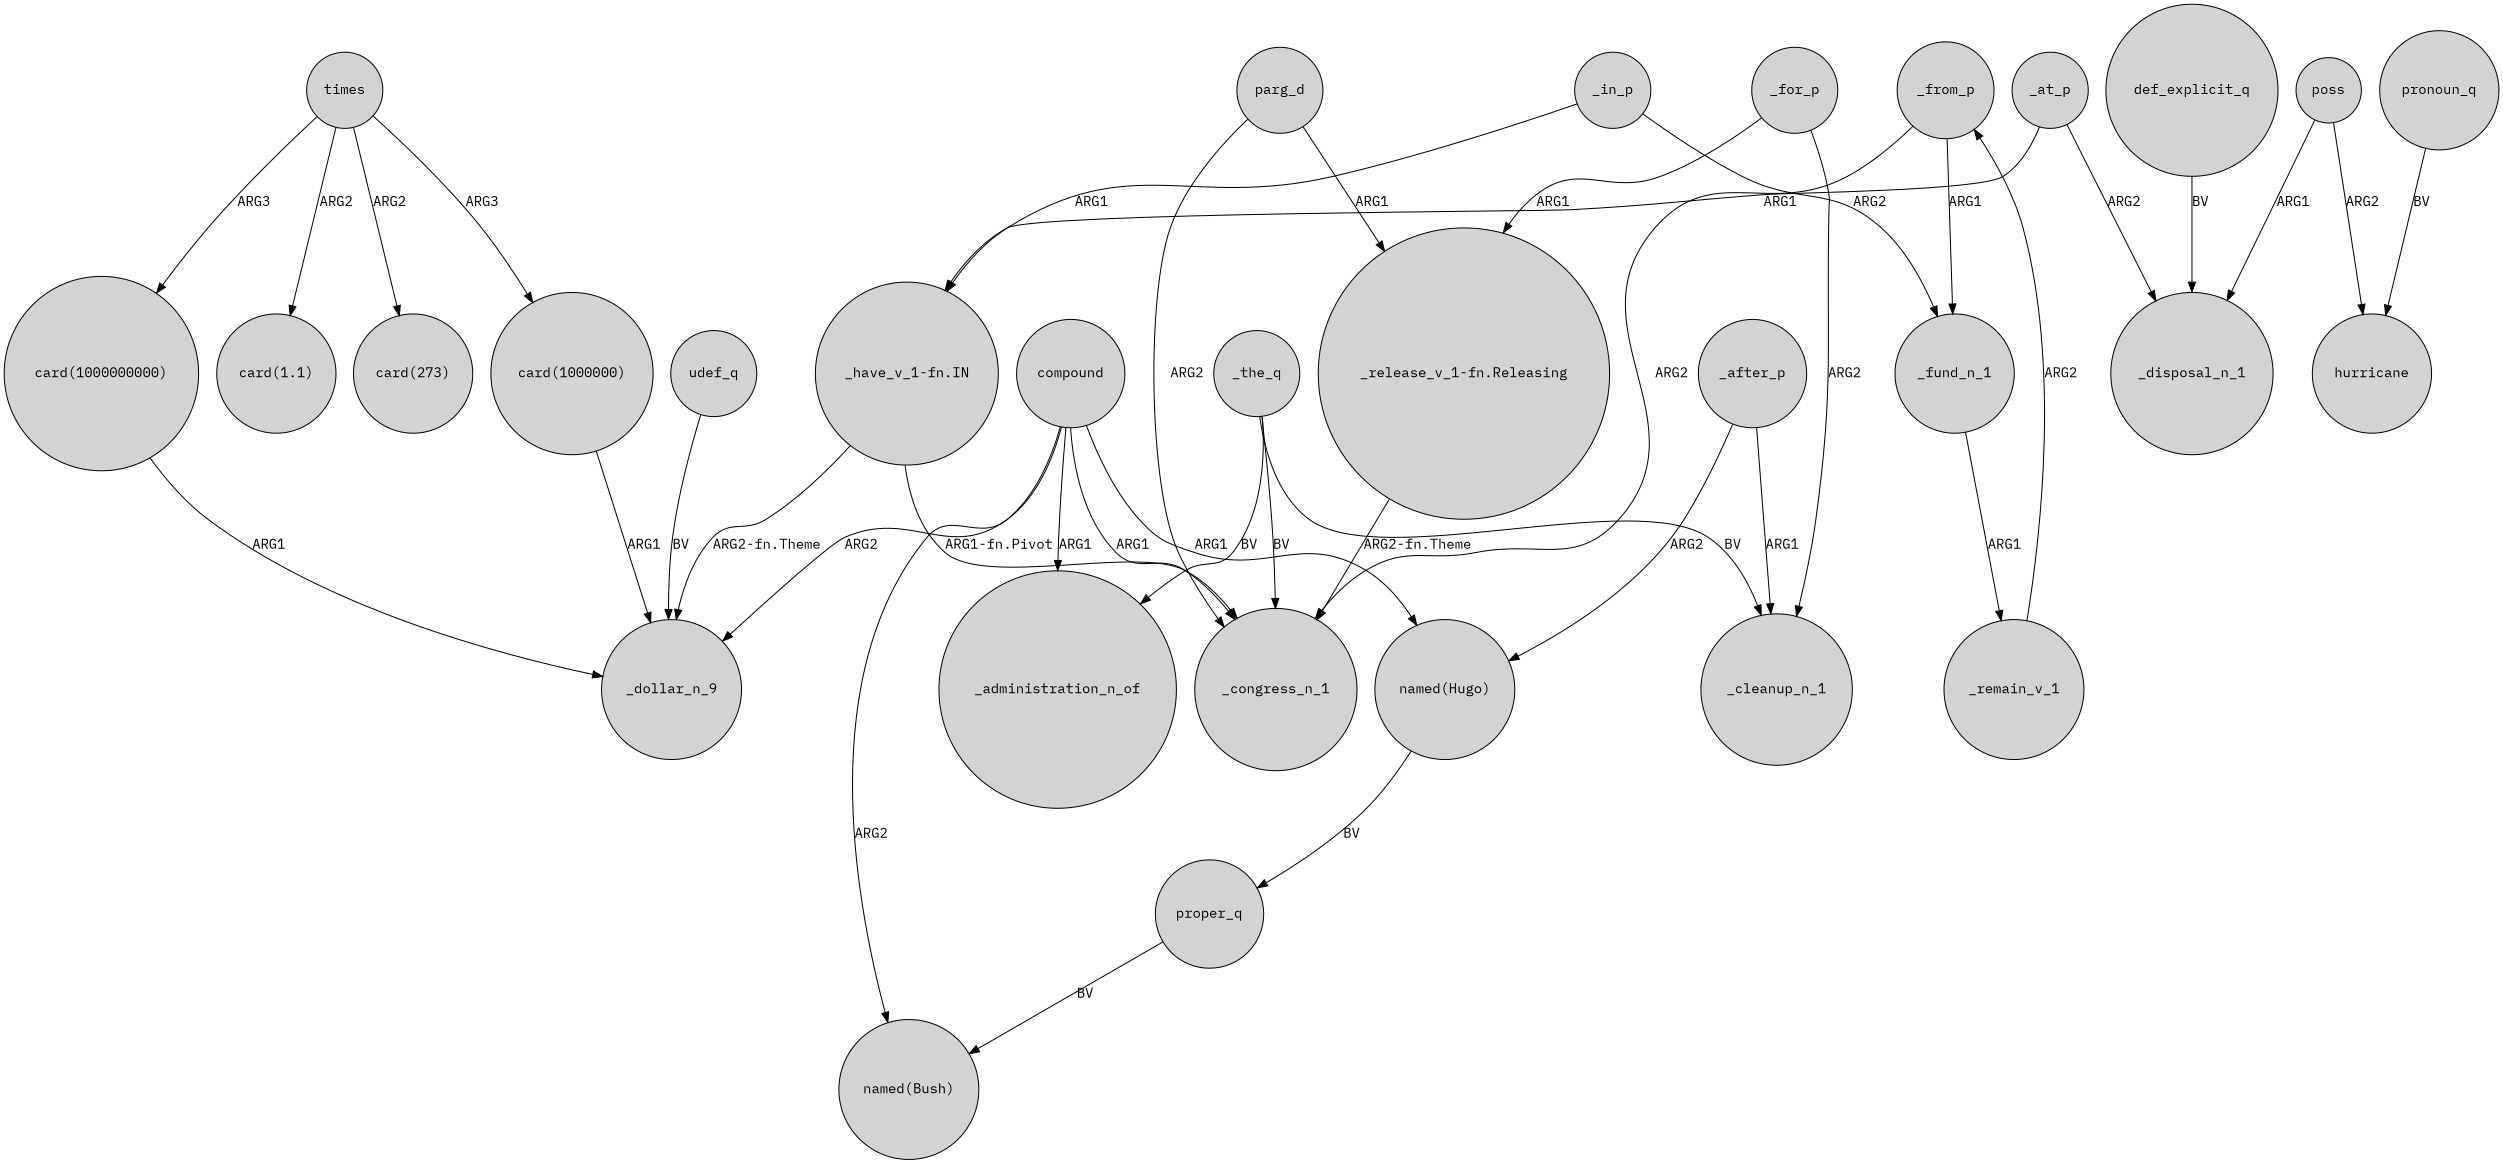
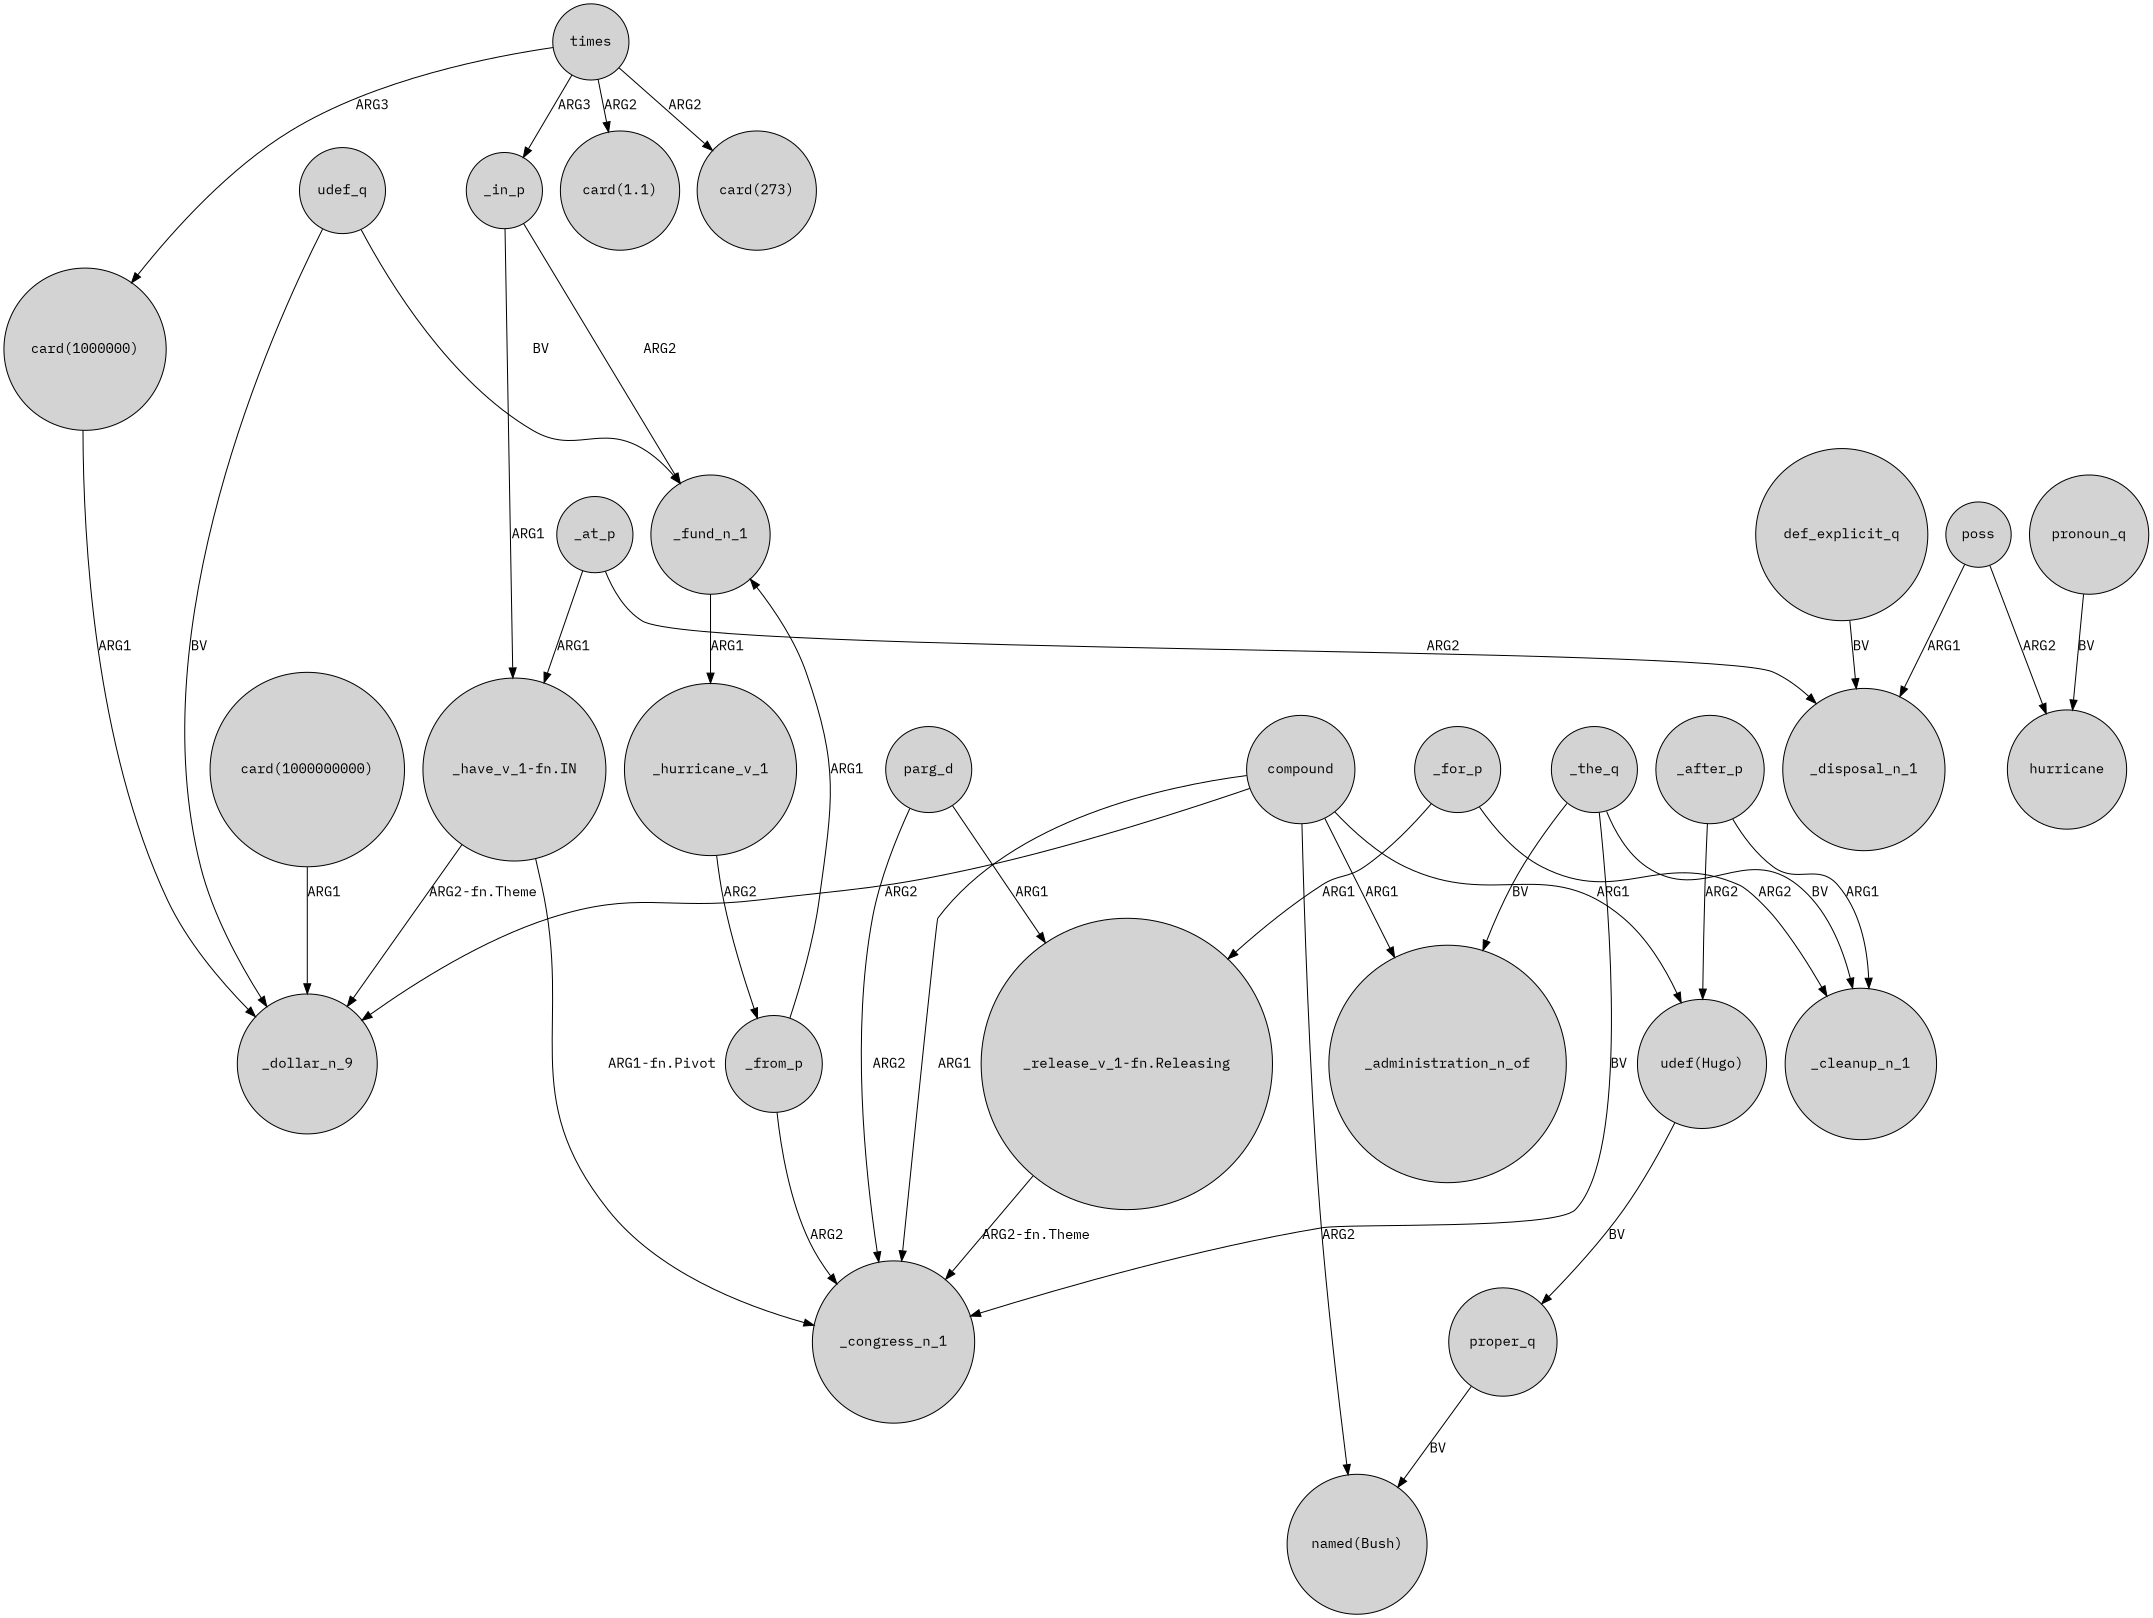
(236, 197) -> (550, 112)
none -> (488, 397)
(1445, 690) -> (1702, 1064)
(2014, 690) -> (711, 770)
